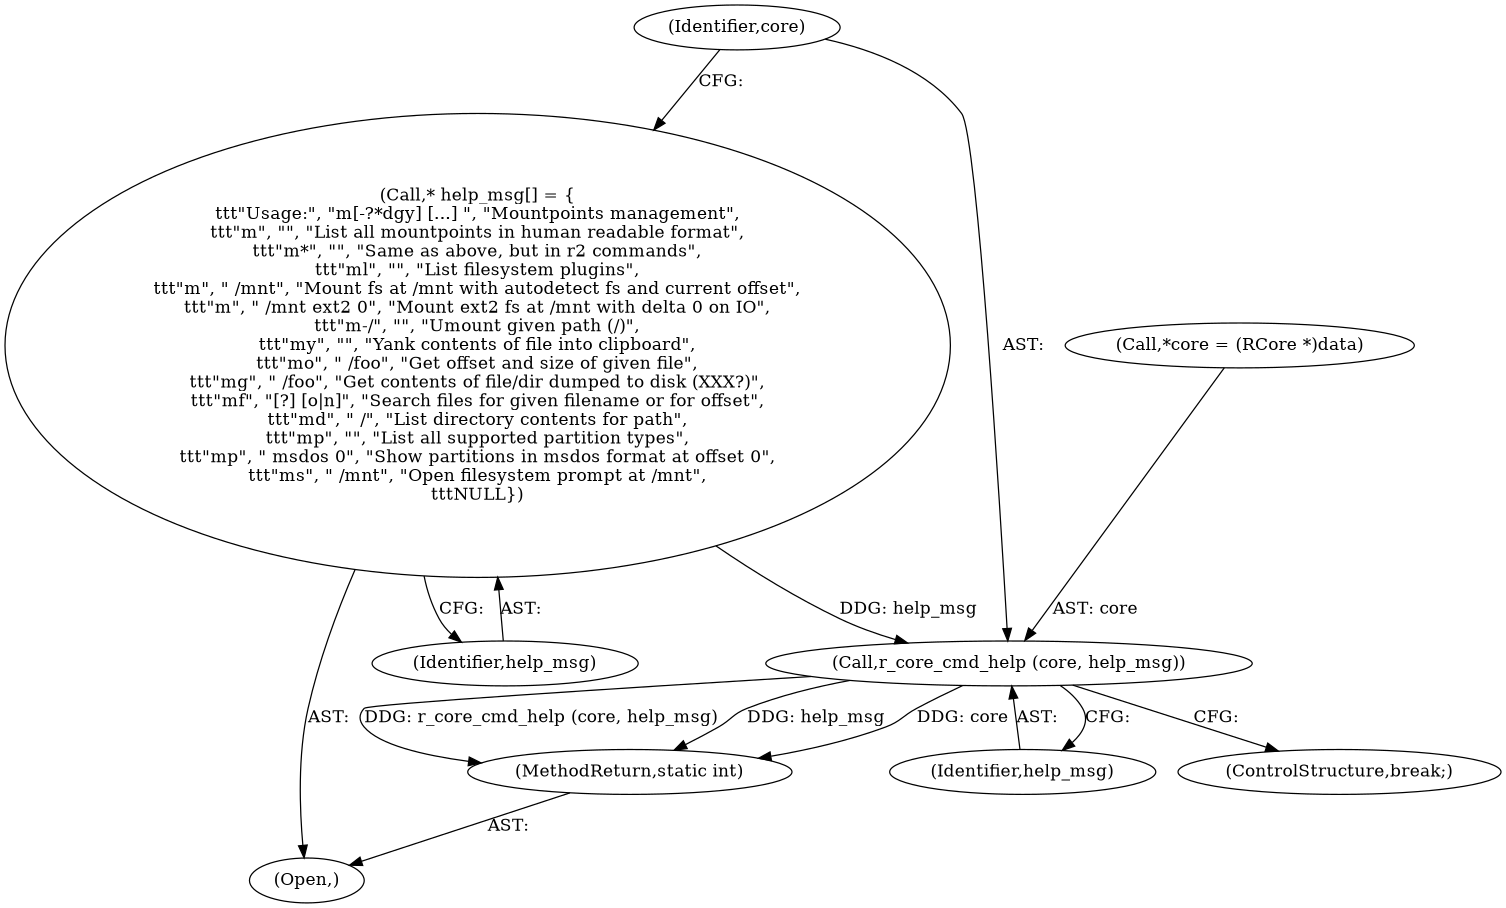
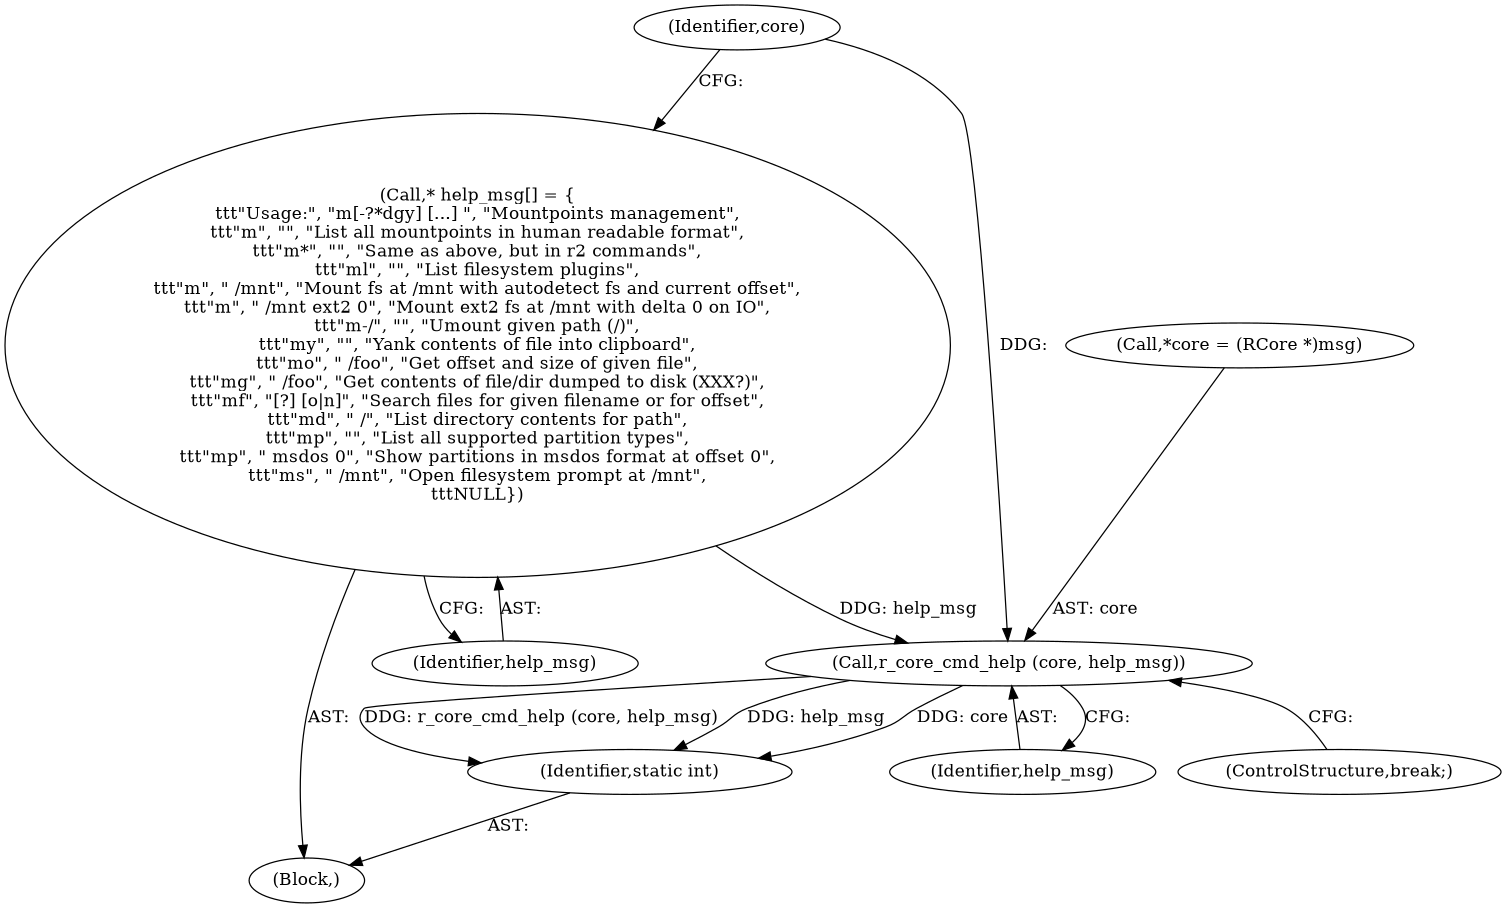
(1026, 345) -> (1026, 345)
(1240, 345) -> (1240, 345)
(1169, 716) -> (1263, 699)
(630, 772) -> (630, 772)
(307, 880) -> (307, 880)
